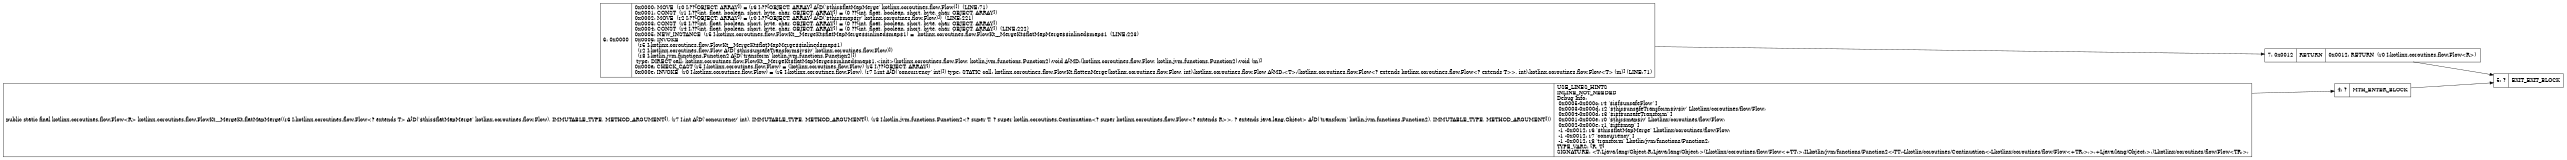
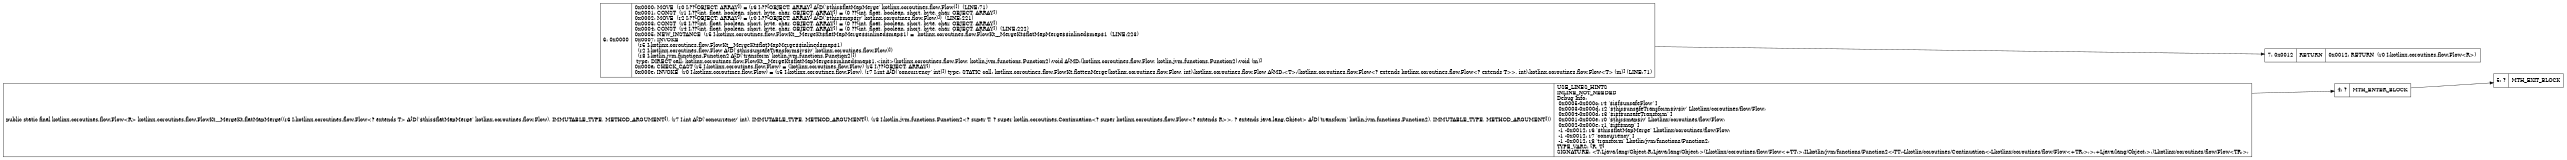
(658, 40) -> (658, 40)
(2451, 68) -> none
(2536, 80) -> (2536, 80)
